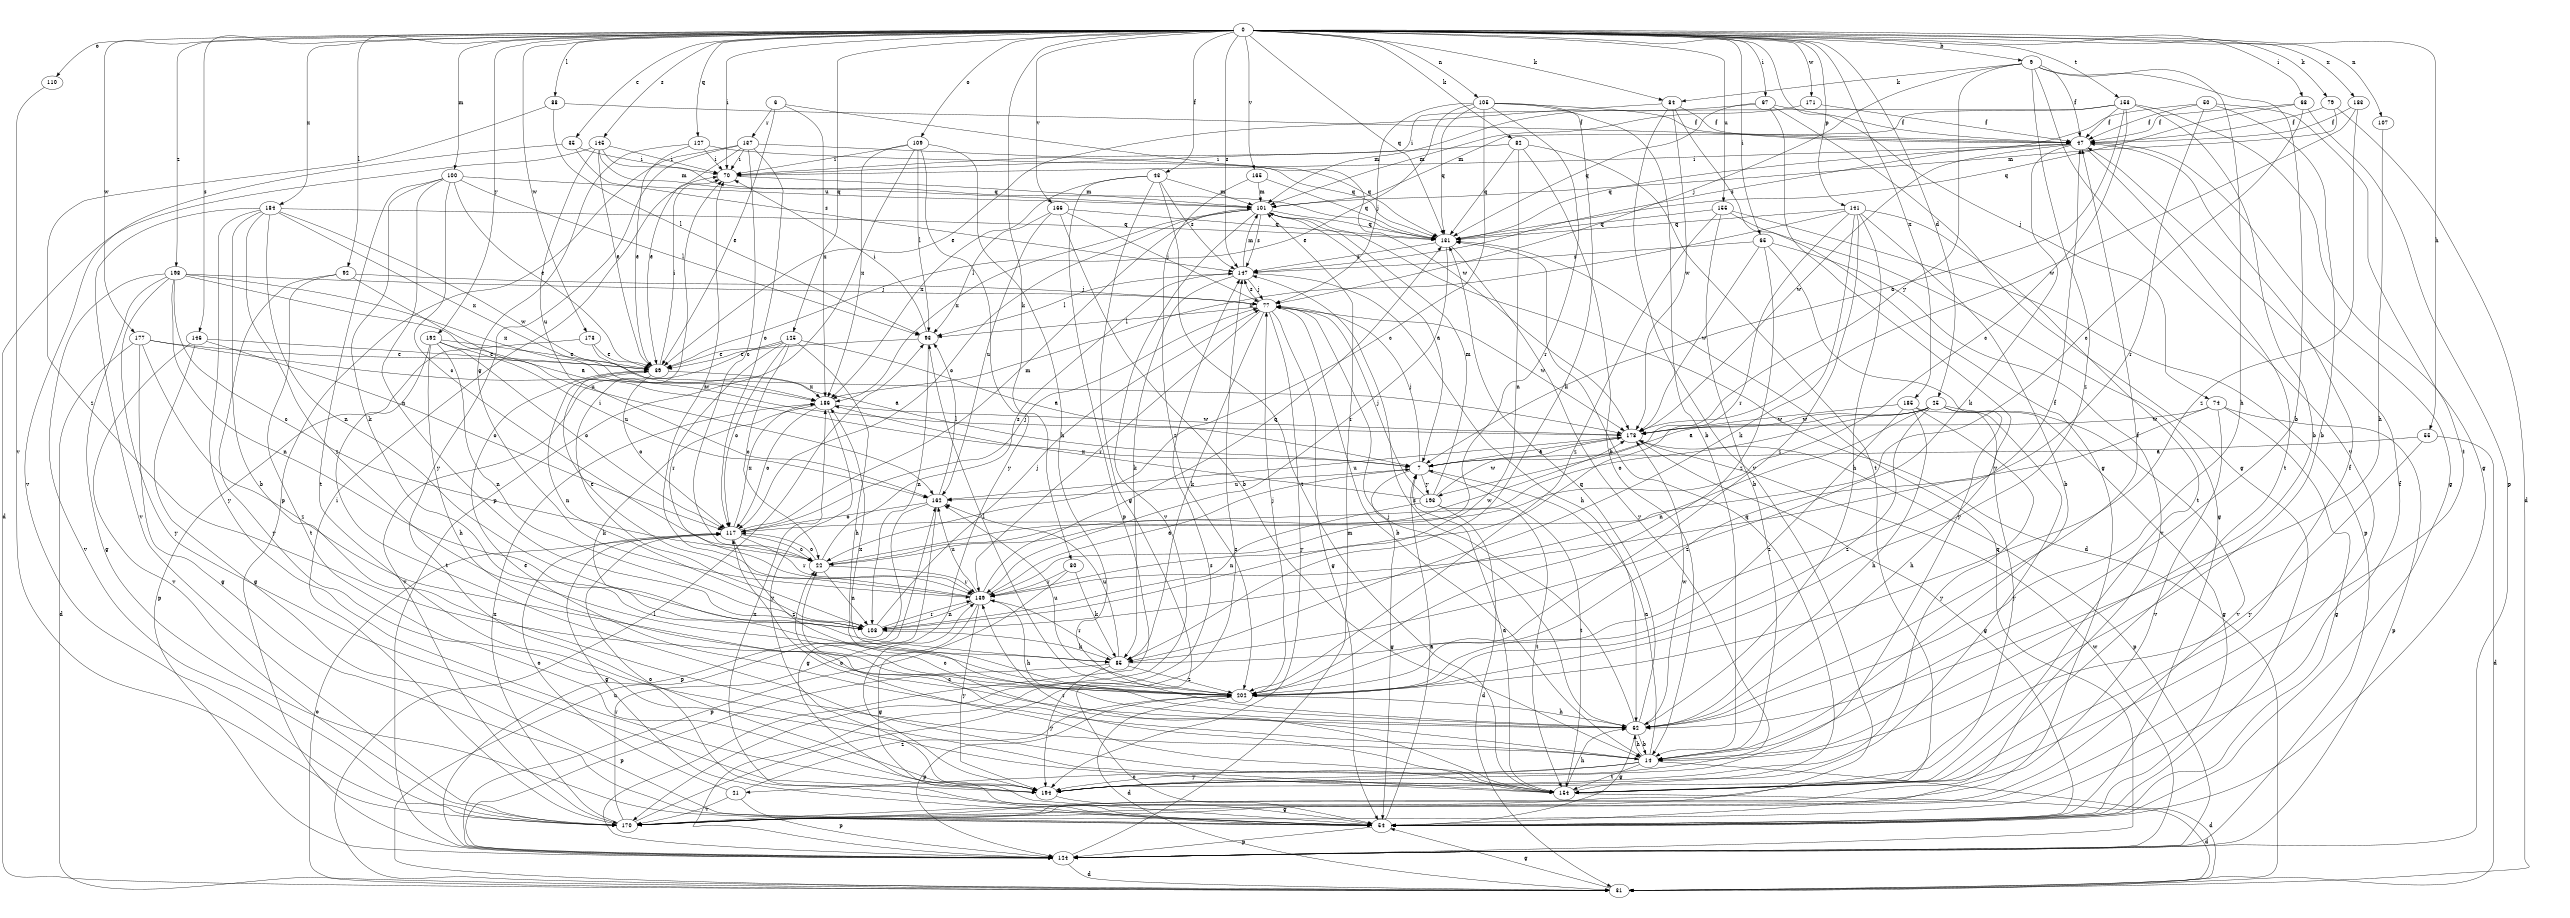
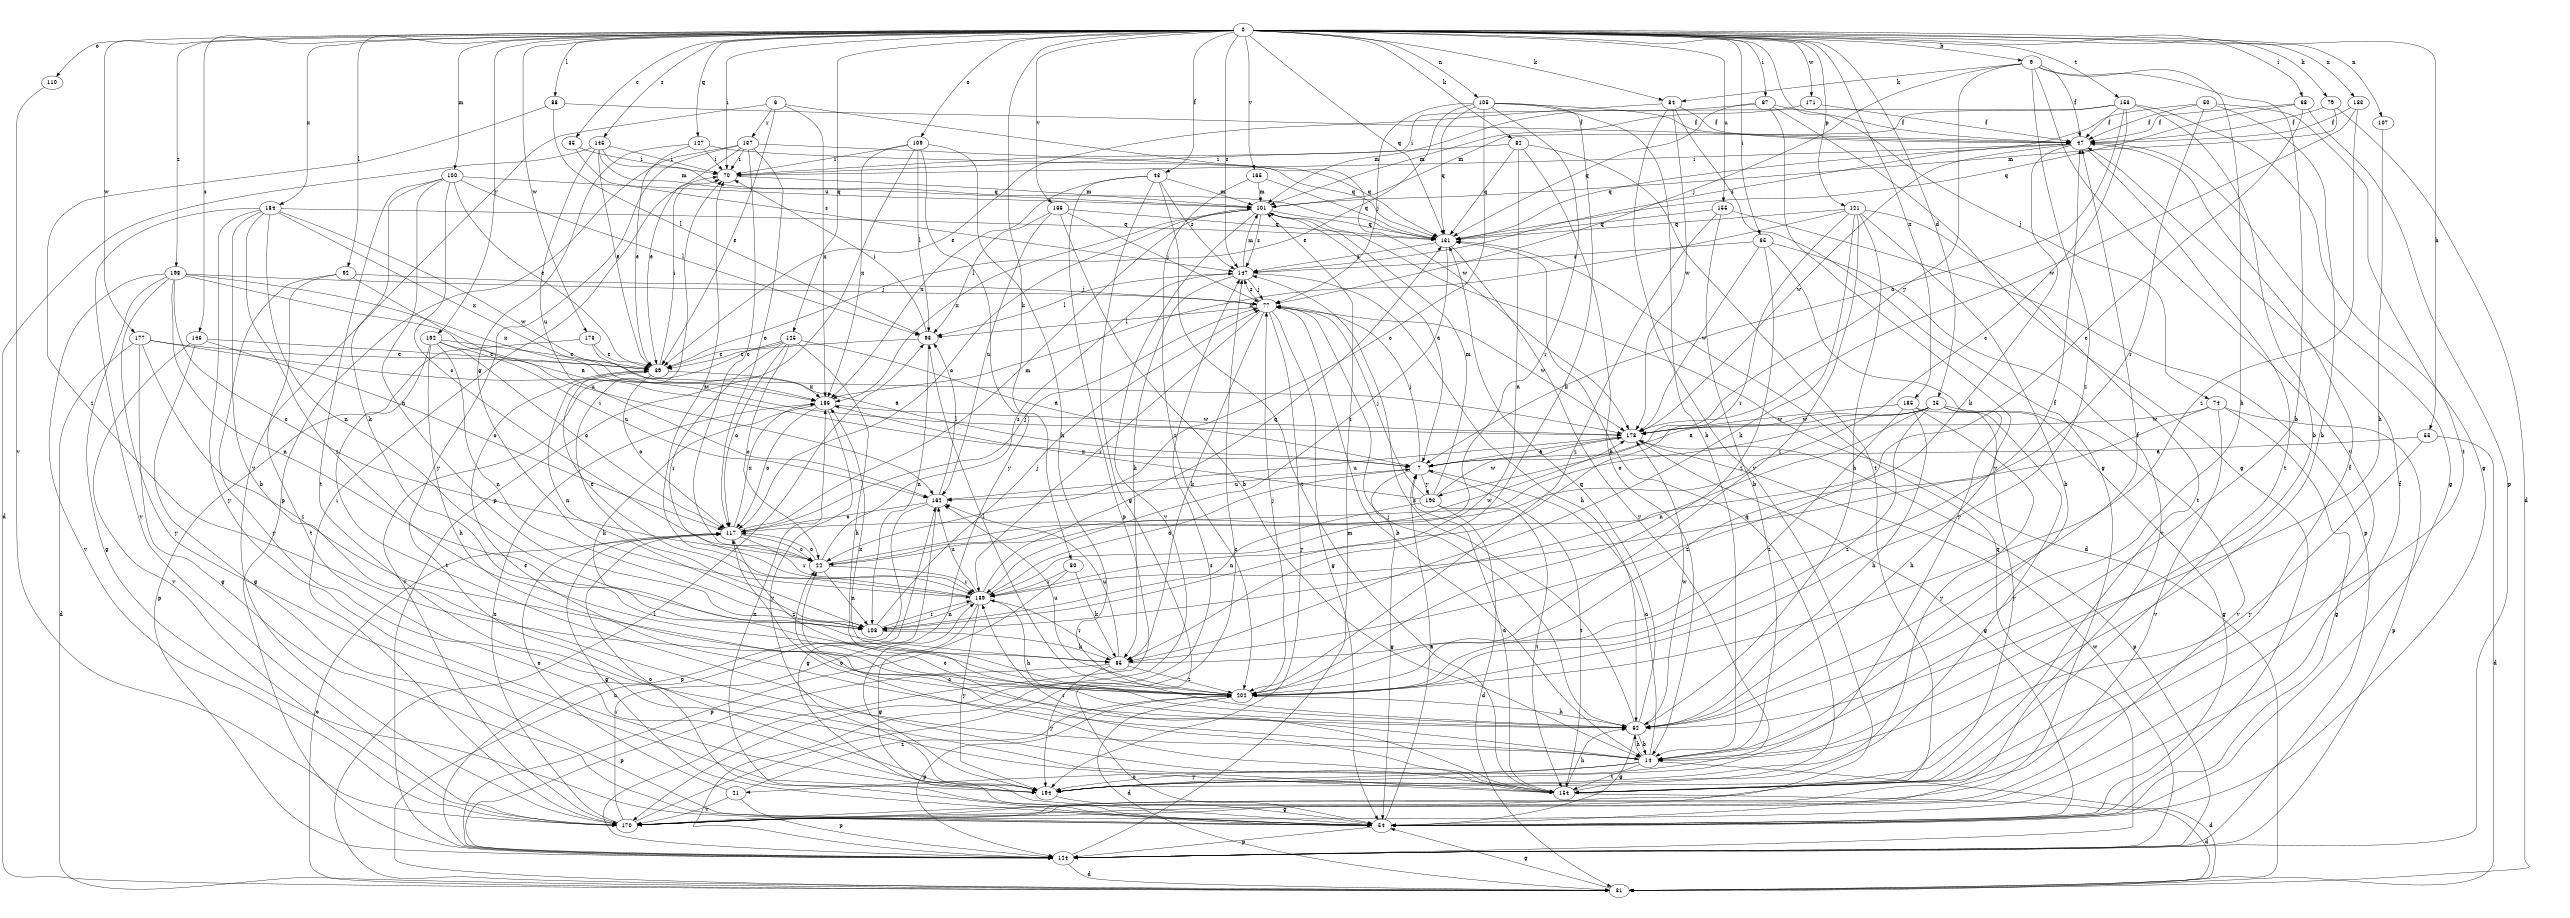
(1855, 208) -> (1855, 208)
(26, 484) -> (289, 399)
(2152, 712) -> none
